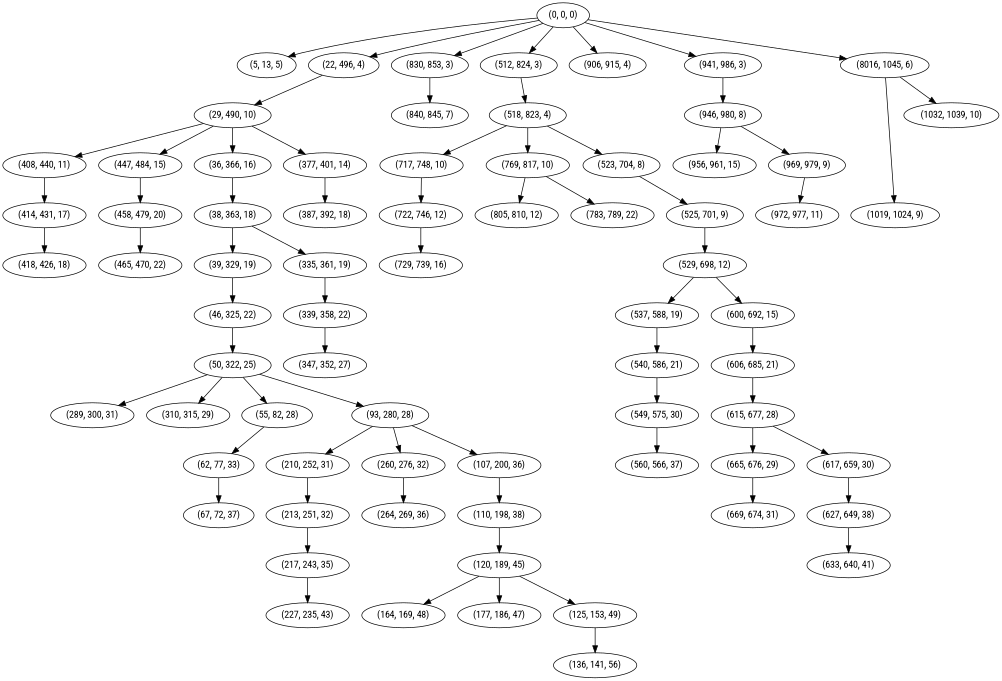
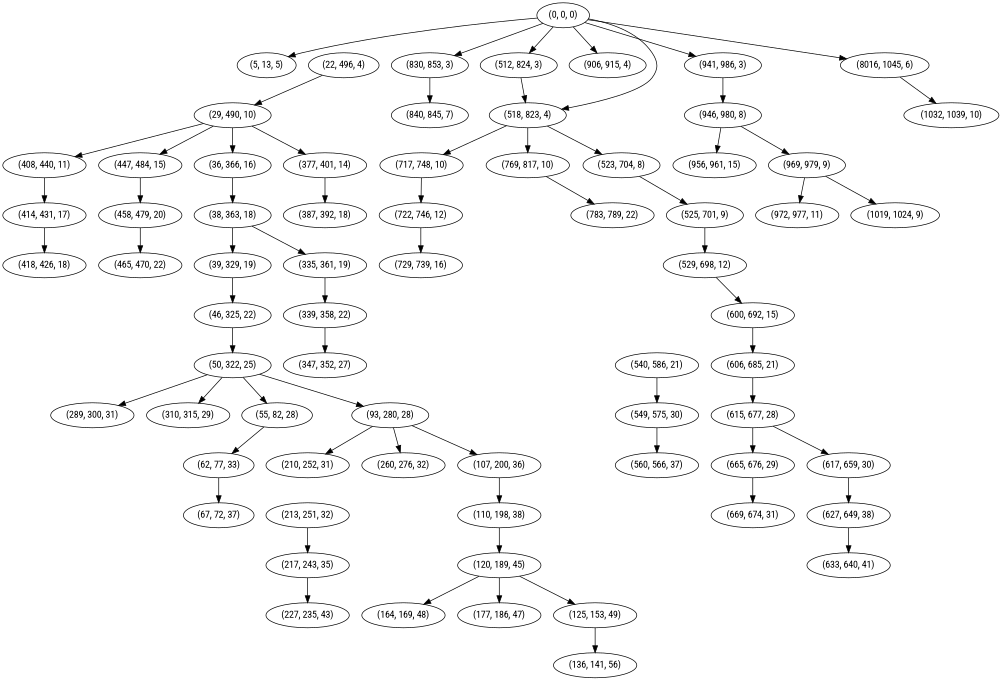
(458, 37) -> (655, 73)
(890, 137) -> (848, 188)
(517, 215) -> none
(657, 315) -> none
(308, 487) -> none
(403, 515) -> none
